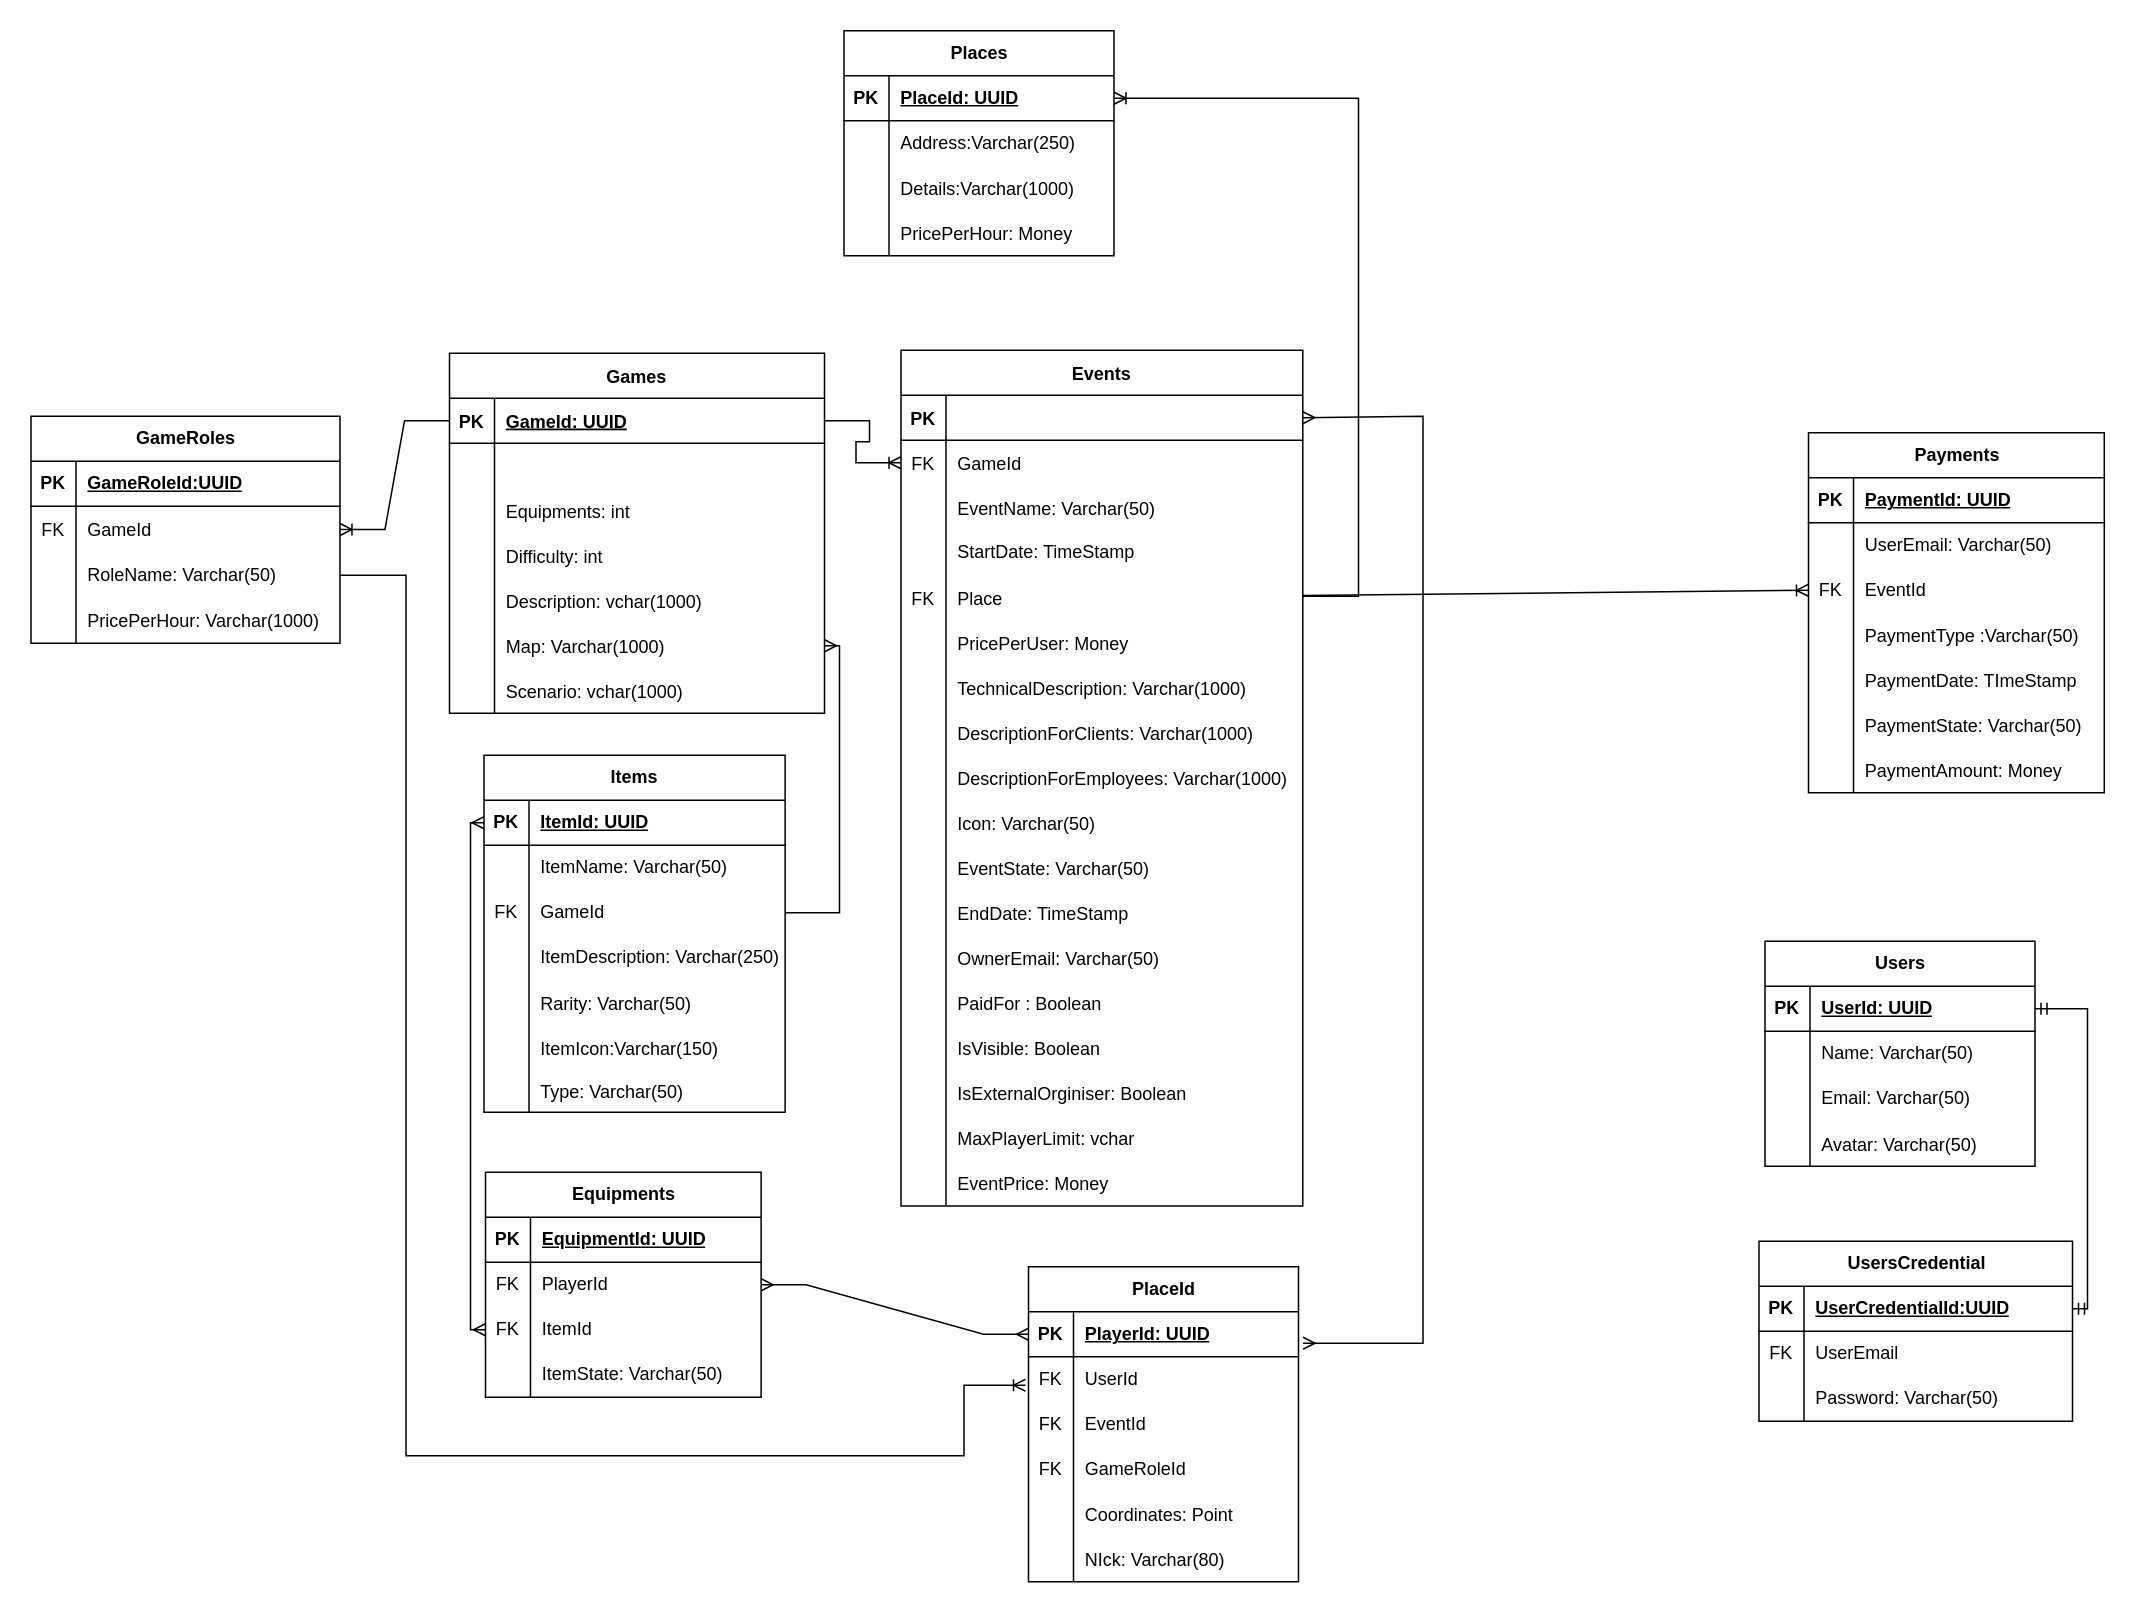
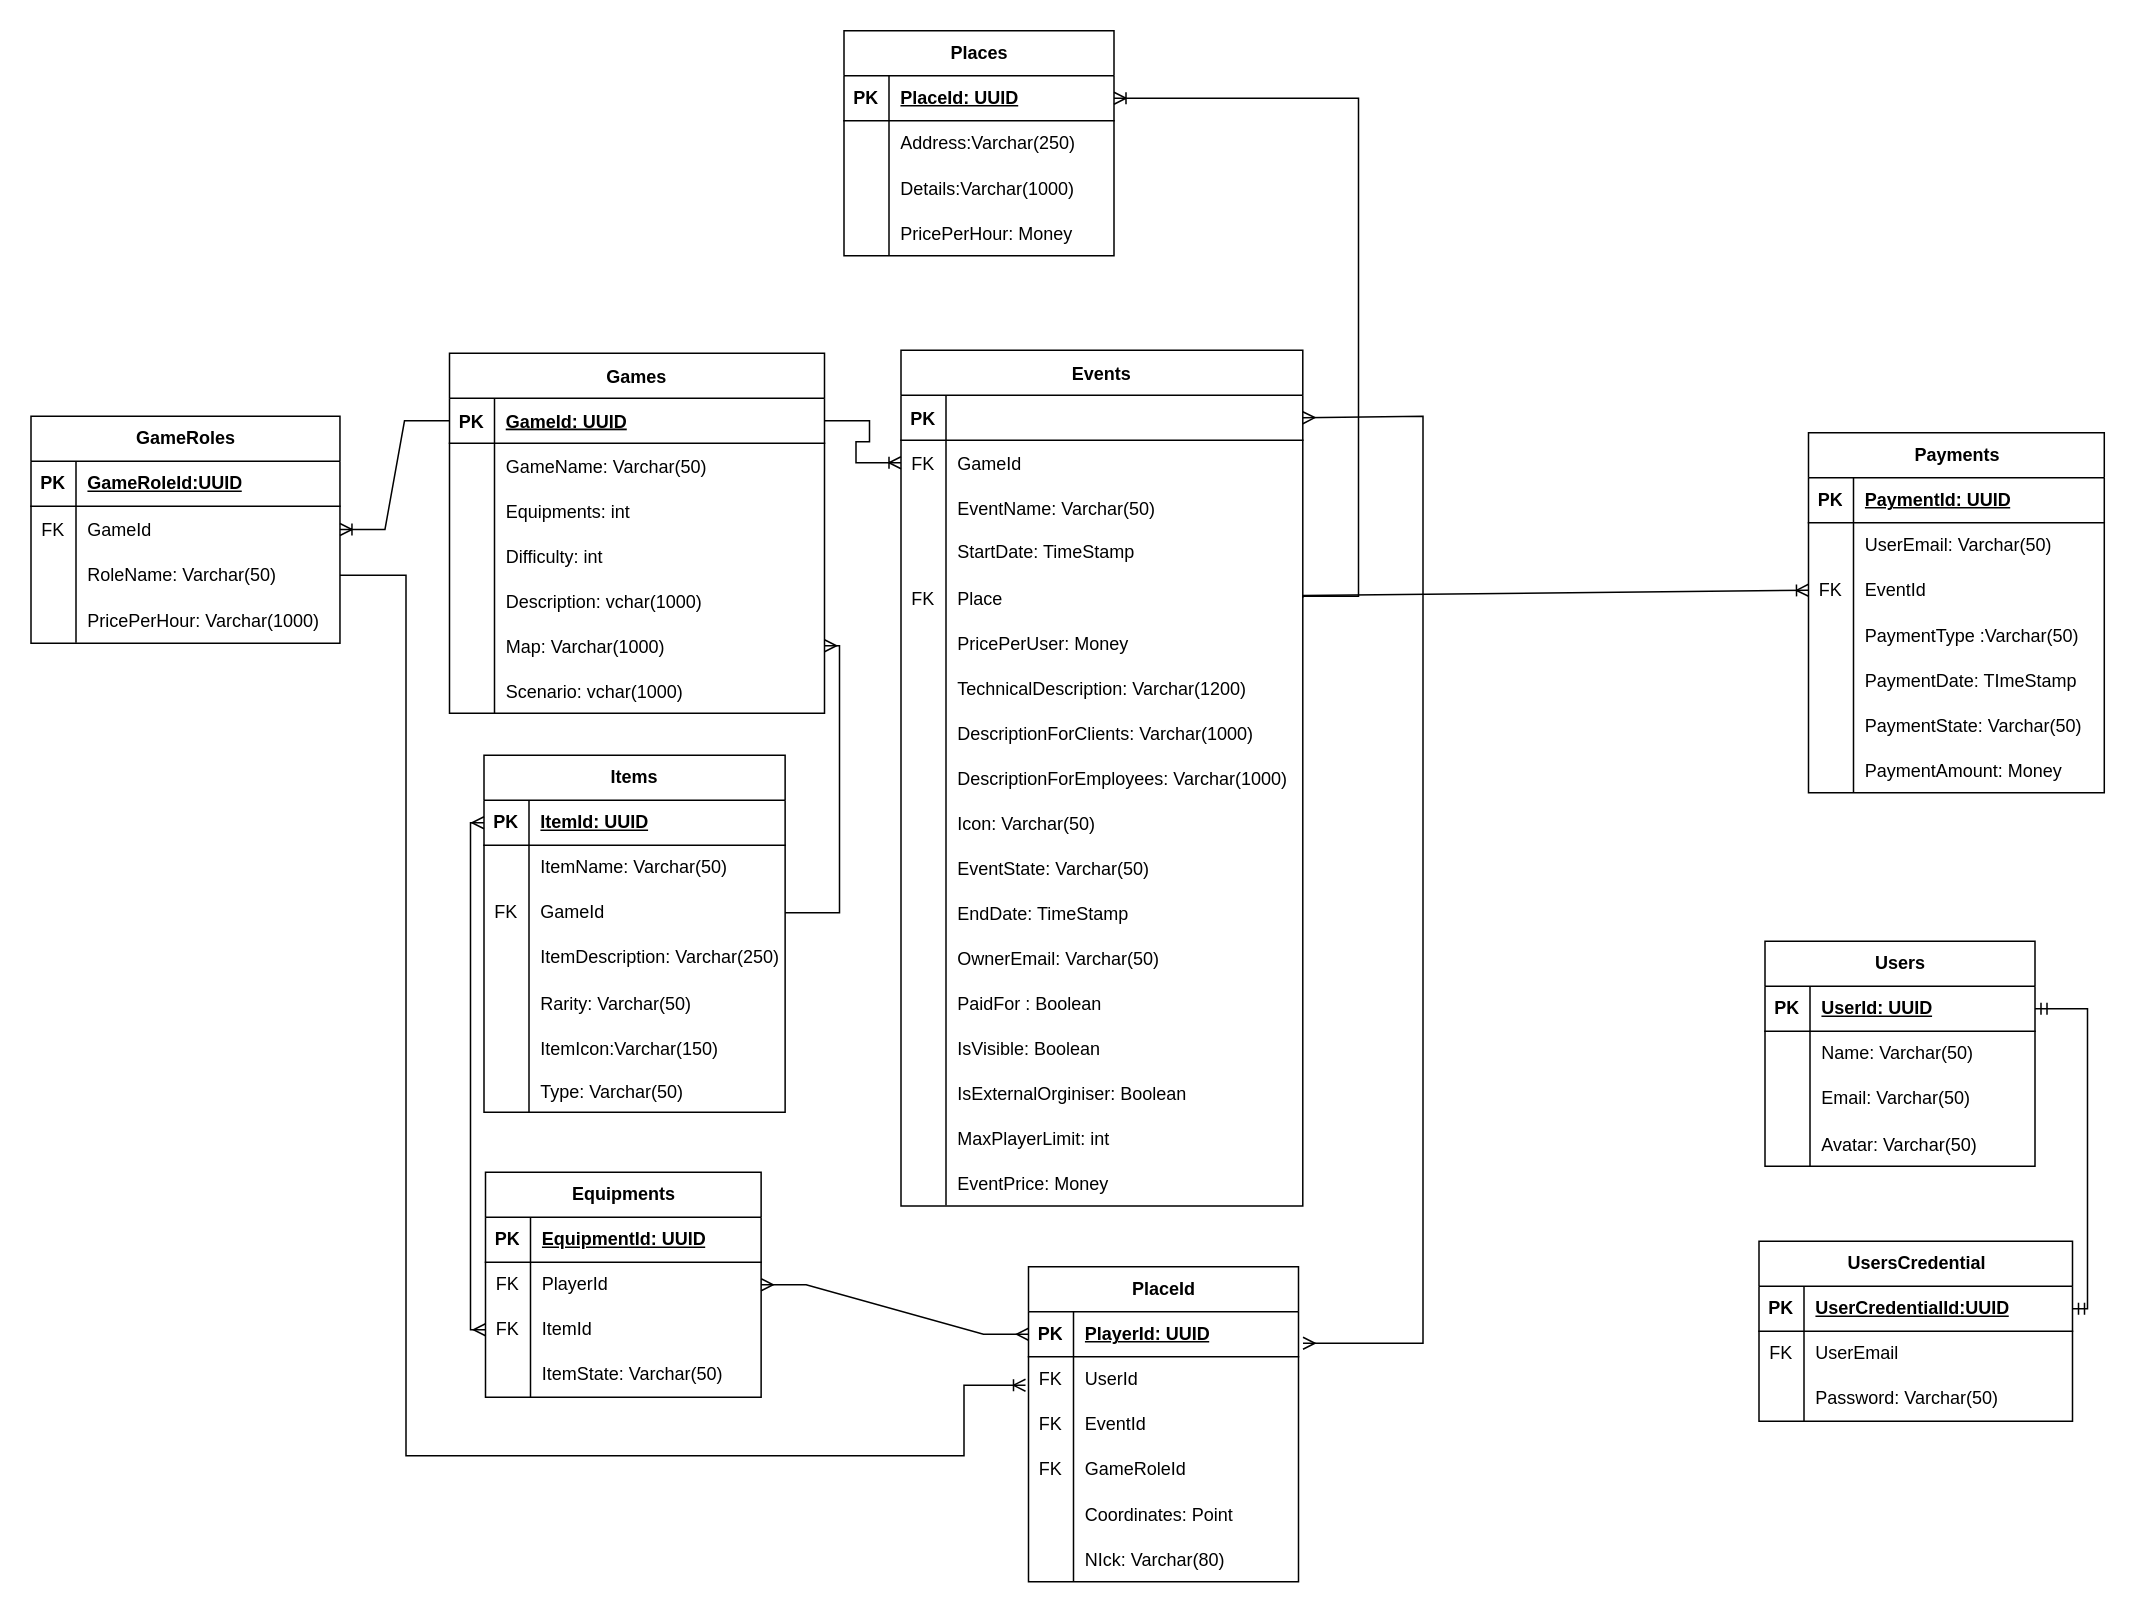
none -> (659, 466)
(1122, 689) -> (1122, 689)
(1051, 1139) -> (1039, 1139)
